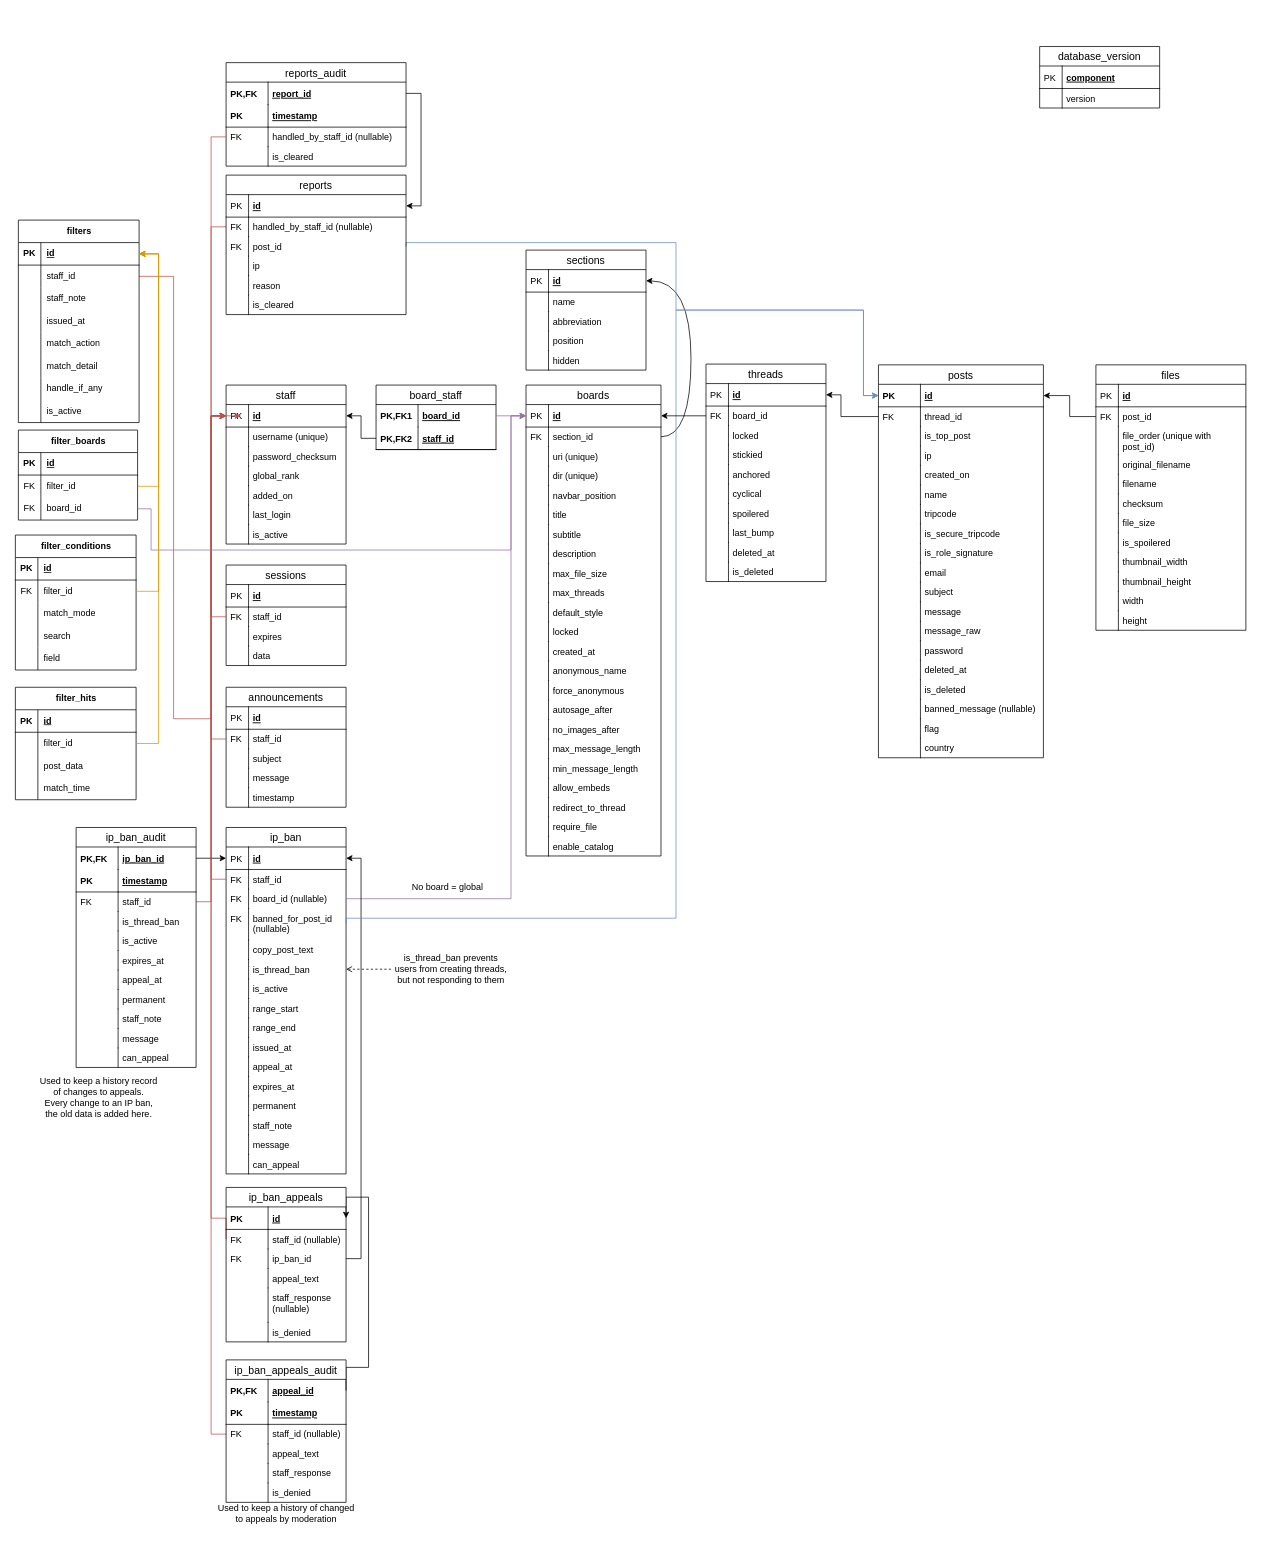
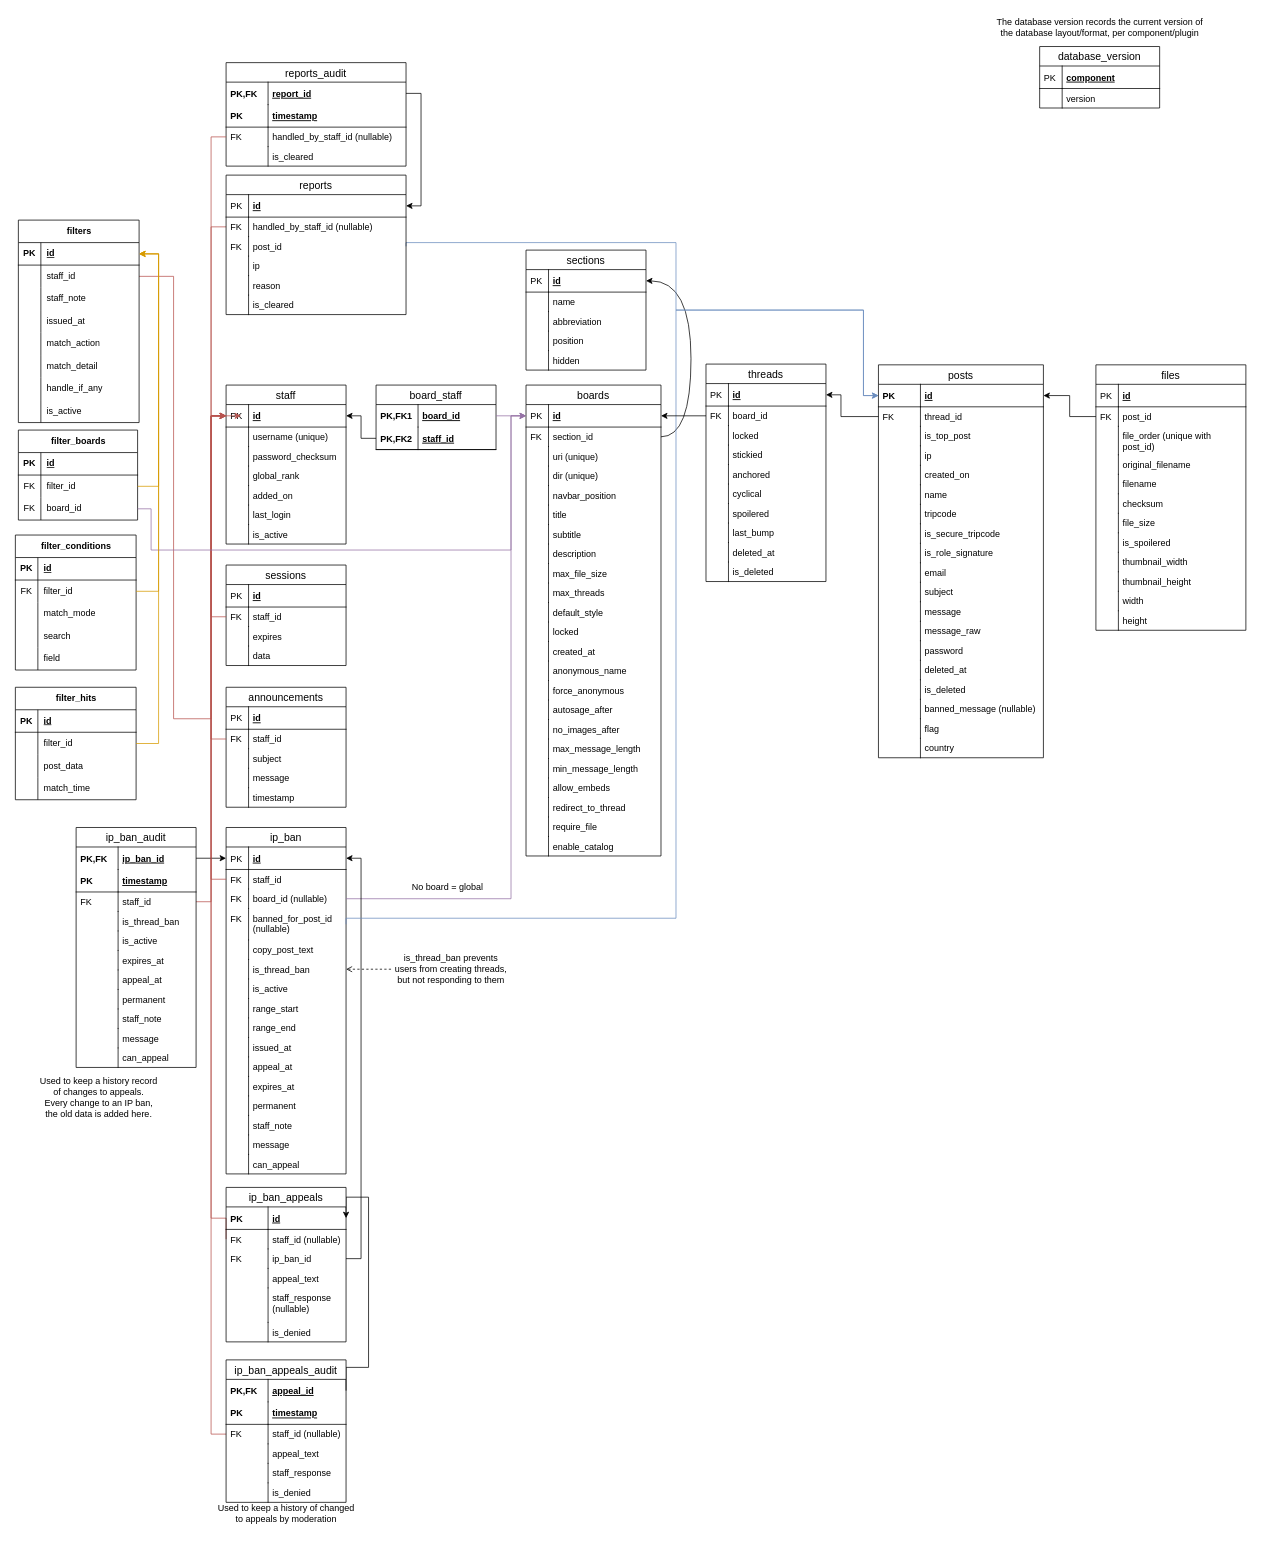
none -> (1100, 27)
